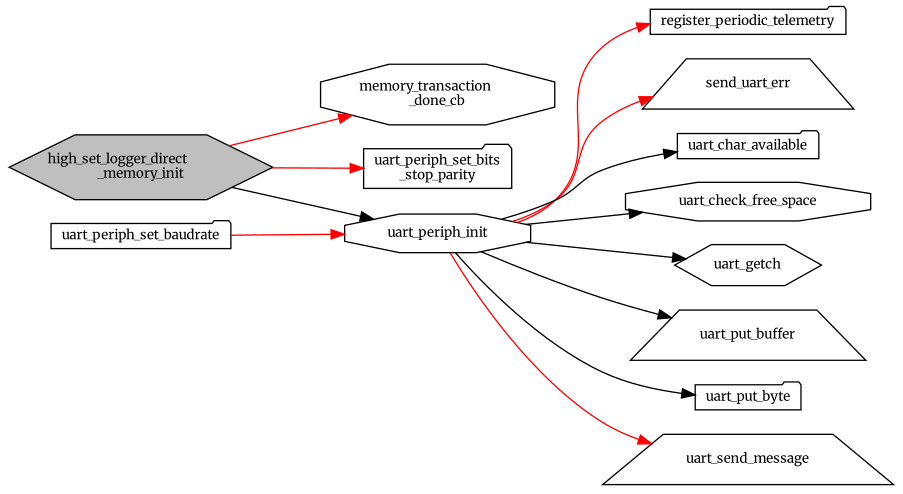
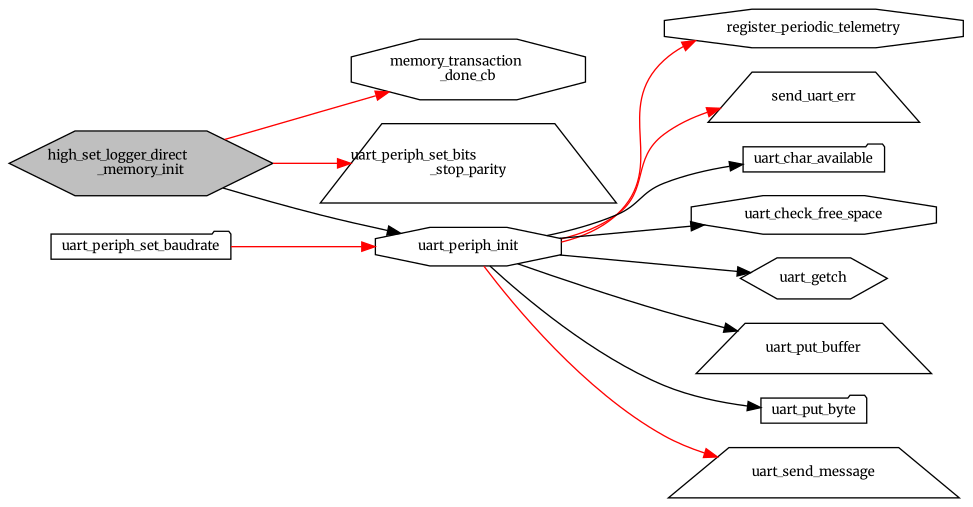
(748, 22) -> (814, 28)
(438, 169) -> (468, 163)
